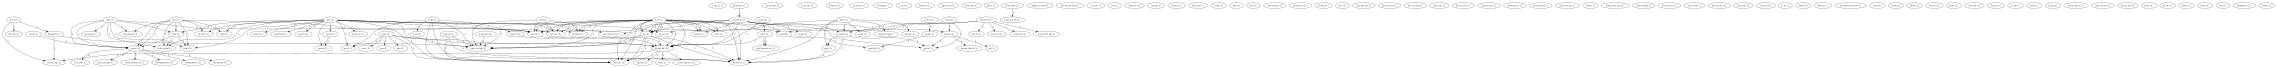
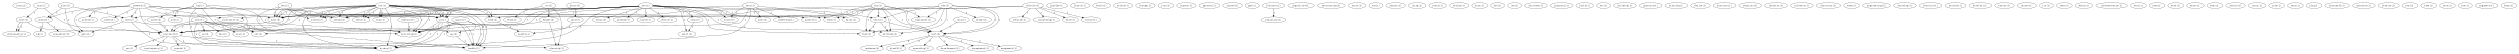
(2168, 6) -> none
(739, 12) -> (101, 9)
(940, 41) -> none
